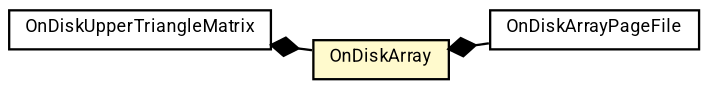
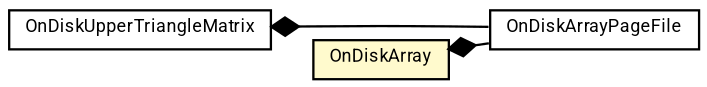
(305, 49) -> (394, 26)
